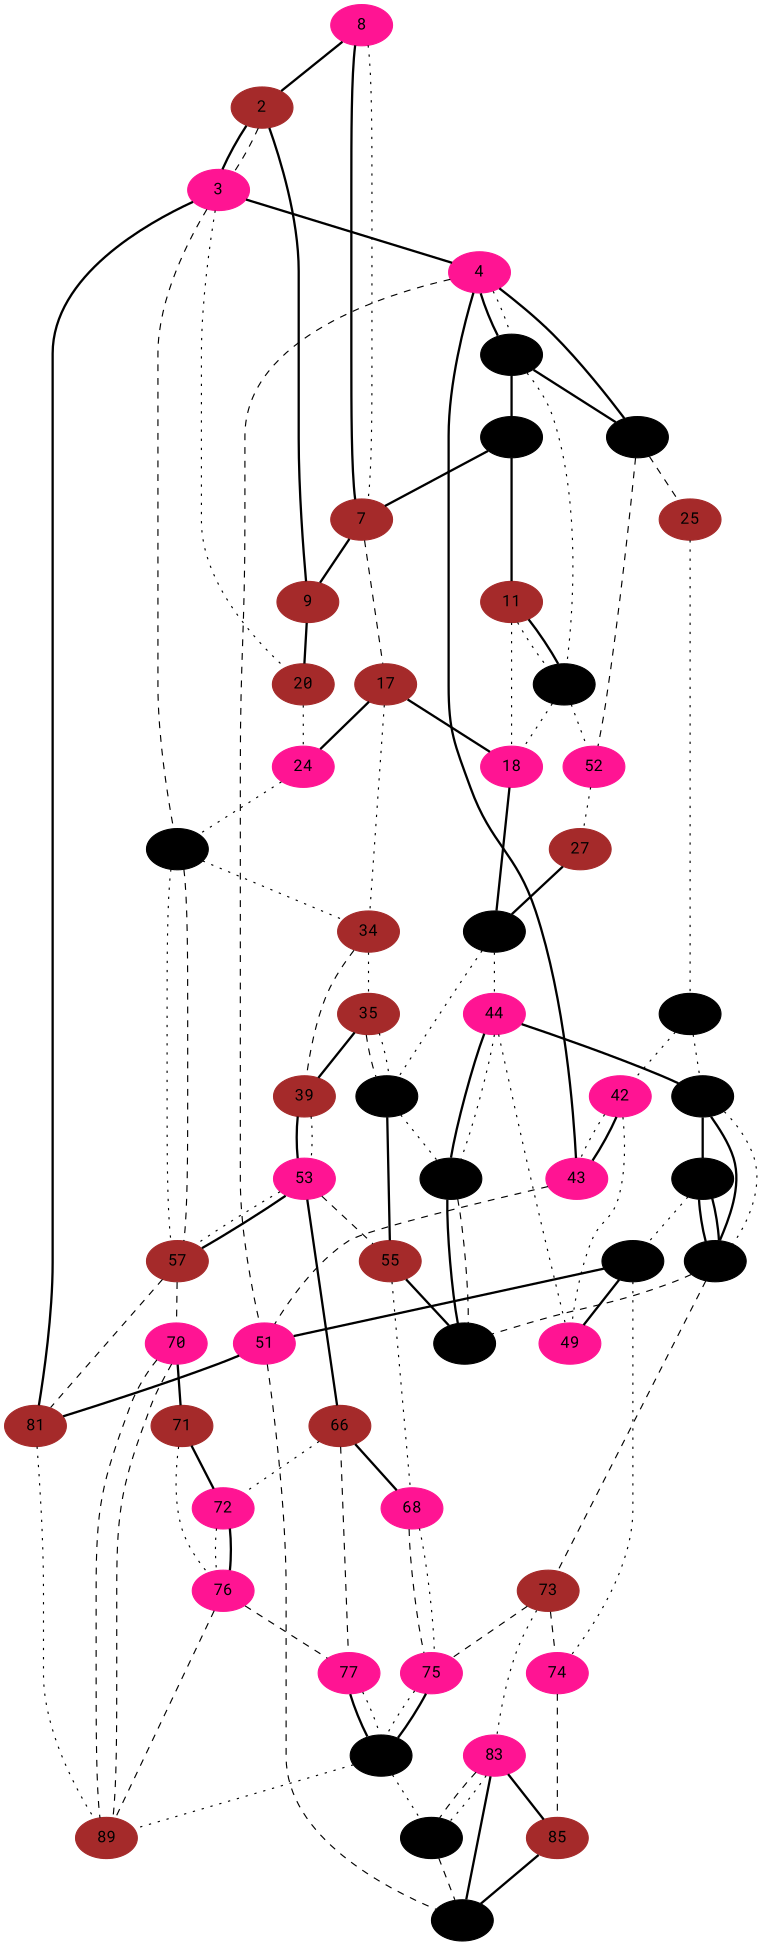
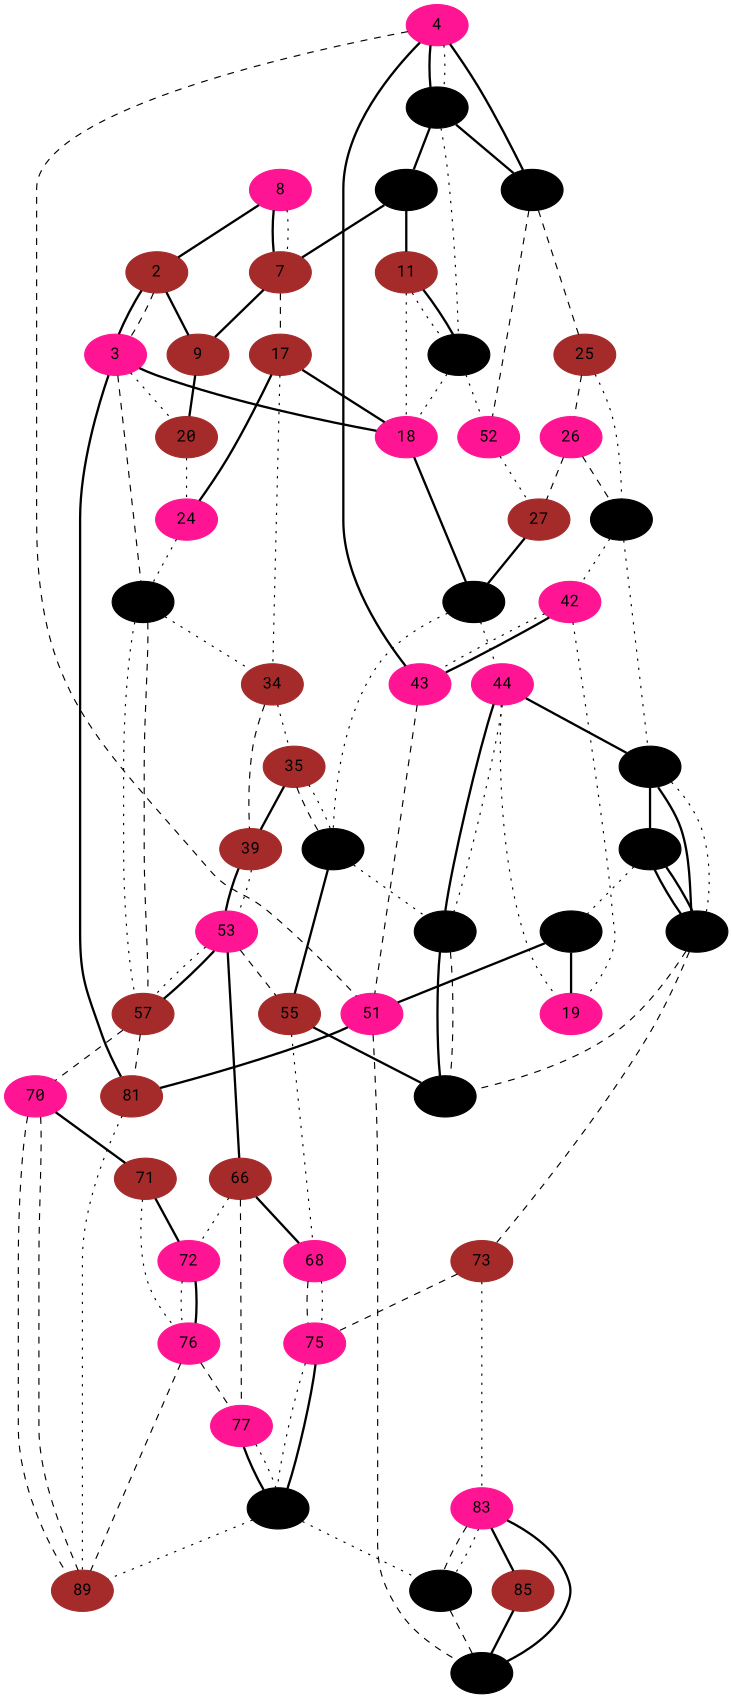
(344, 230) -> (244, 402)
none -> (571, 437)
(570, 1344) -> (571, 1014)
(557, 1673) -> none
